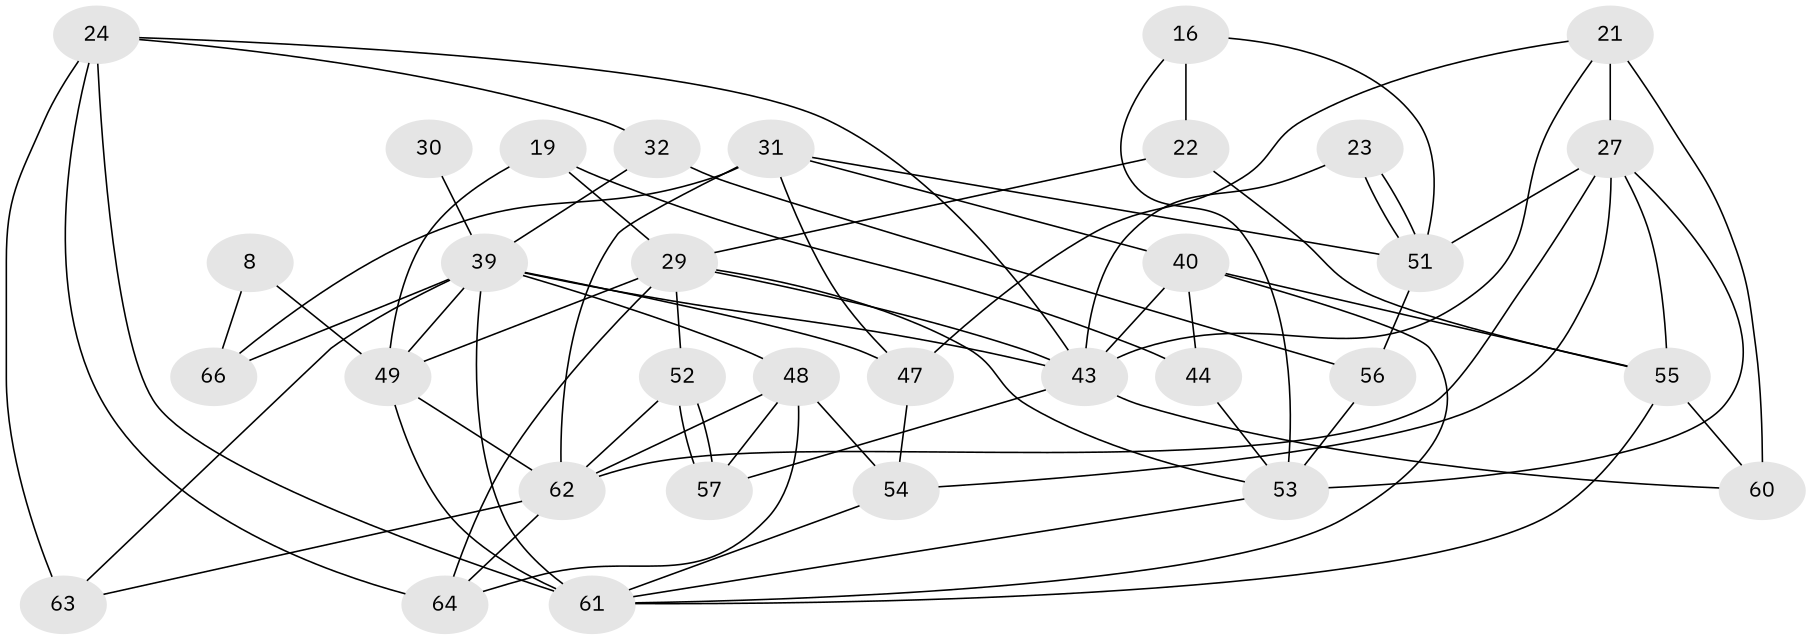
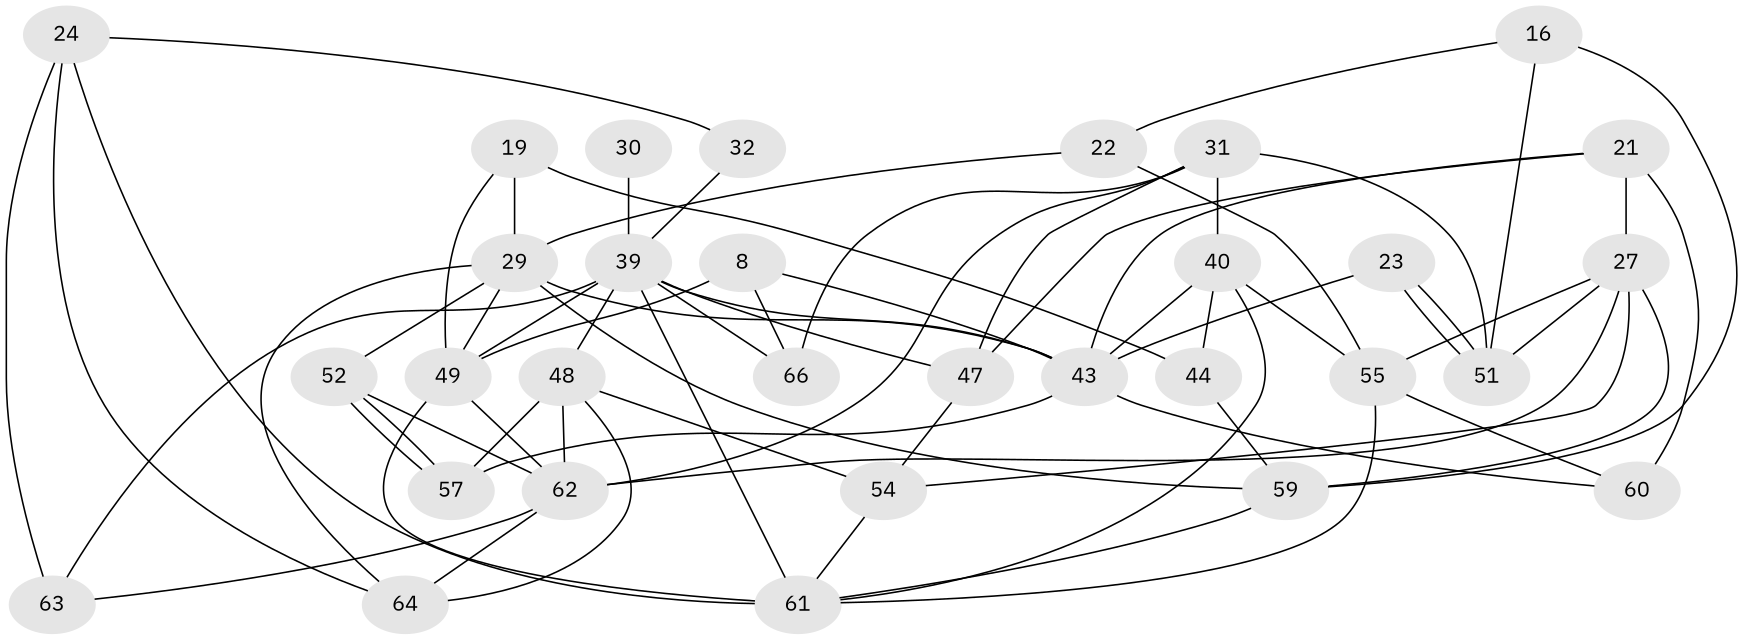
(653, 78) -> (918, 312)
(1373, 377) -> none
(1286, 491) -> (1286, 491)
